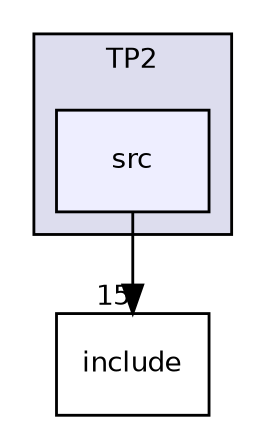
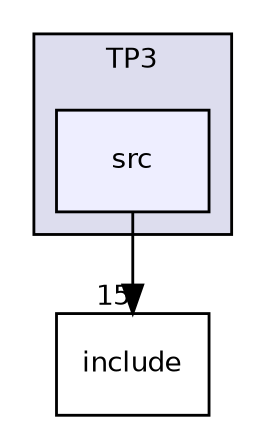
(133, 61) -> (133, 61)
